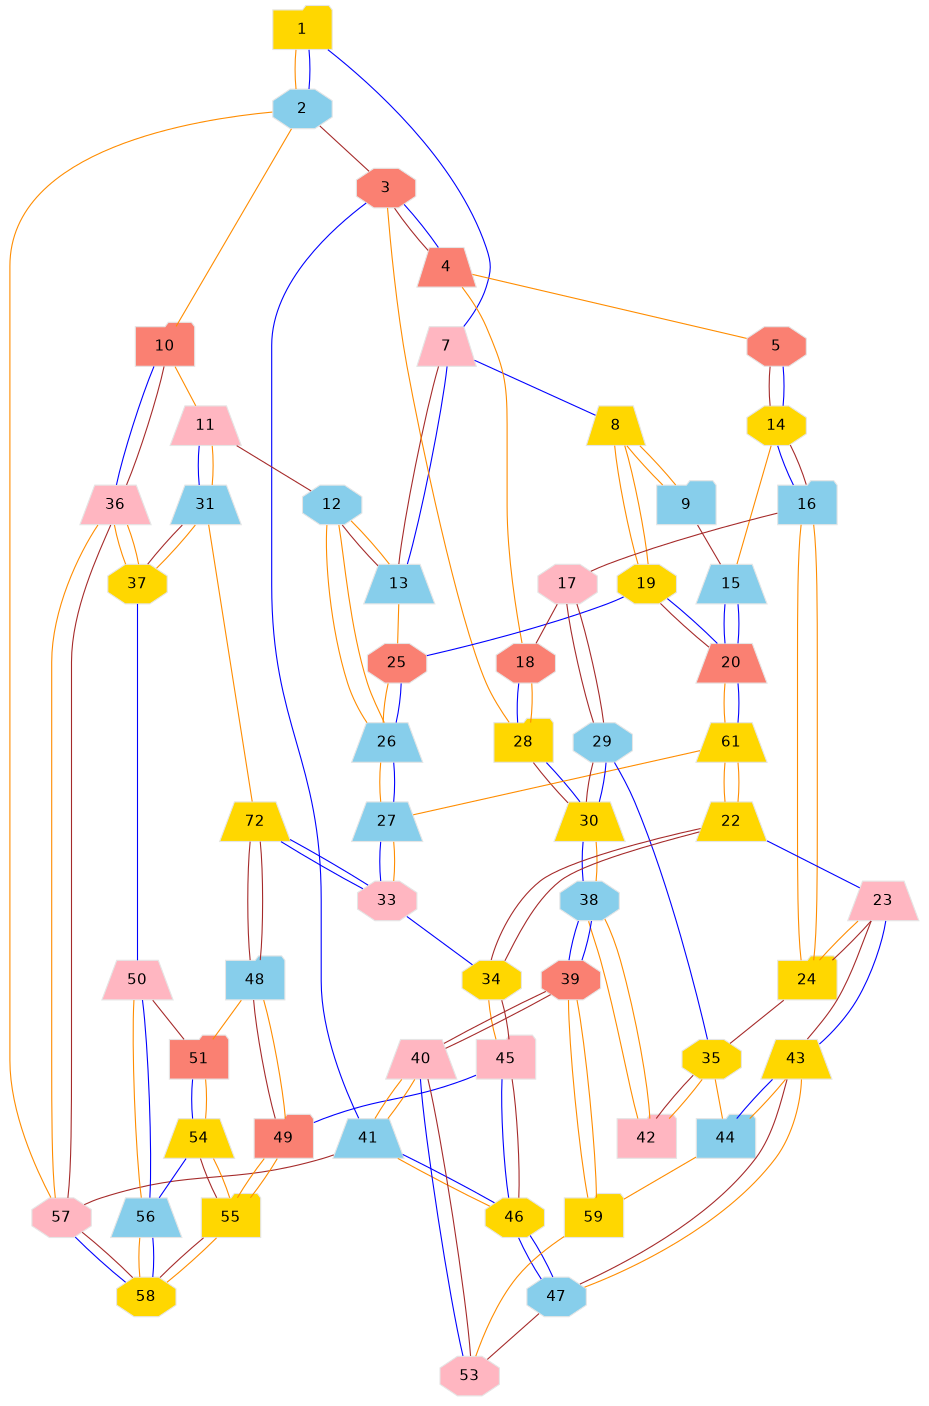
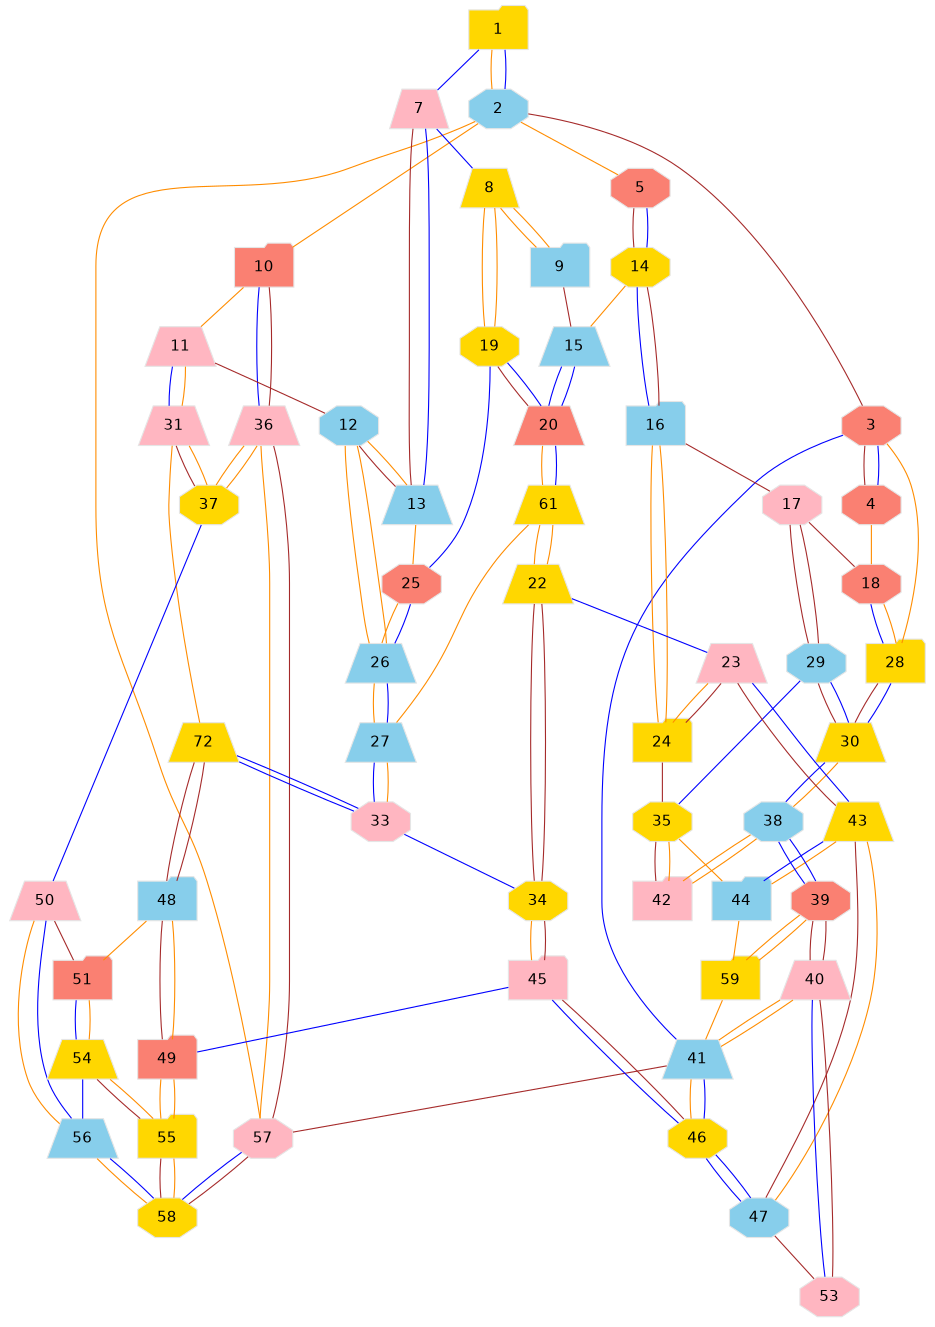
(447, 267) -> (871, 505)
(610, 306) -> (569, 149)
(206, 505) -> (174, 426)
(509, 1288) -> (714, 1020)
